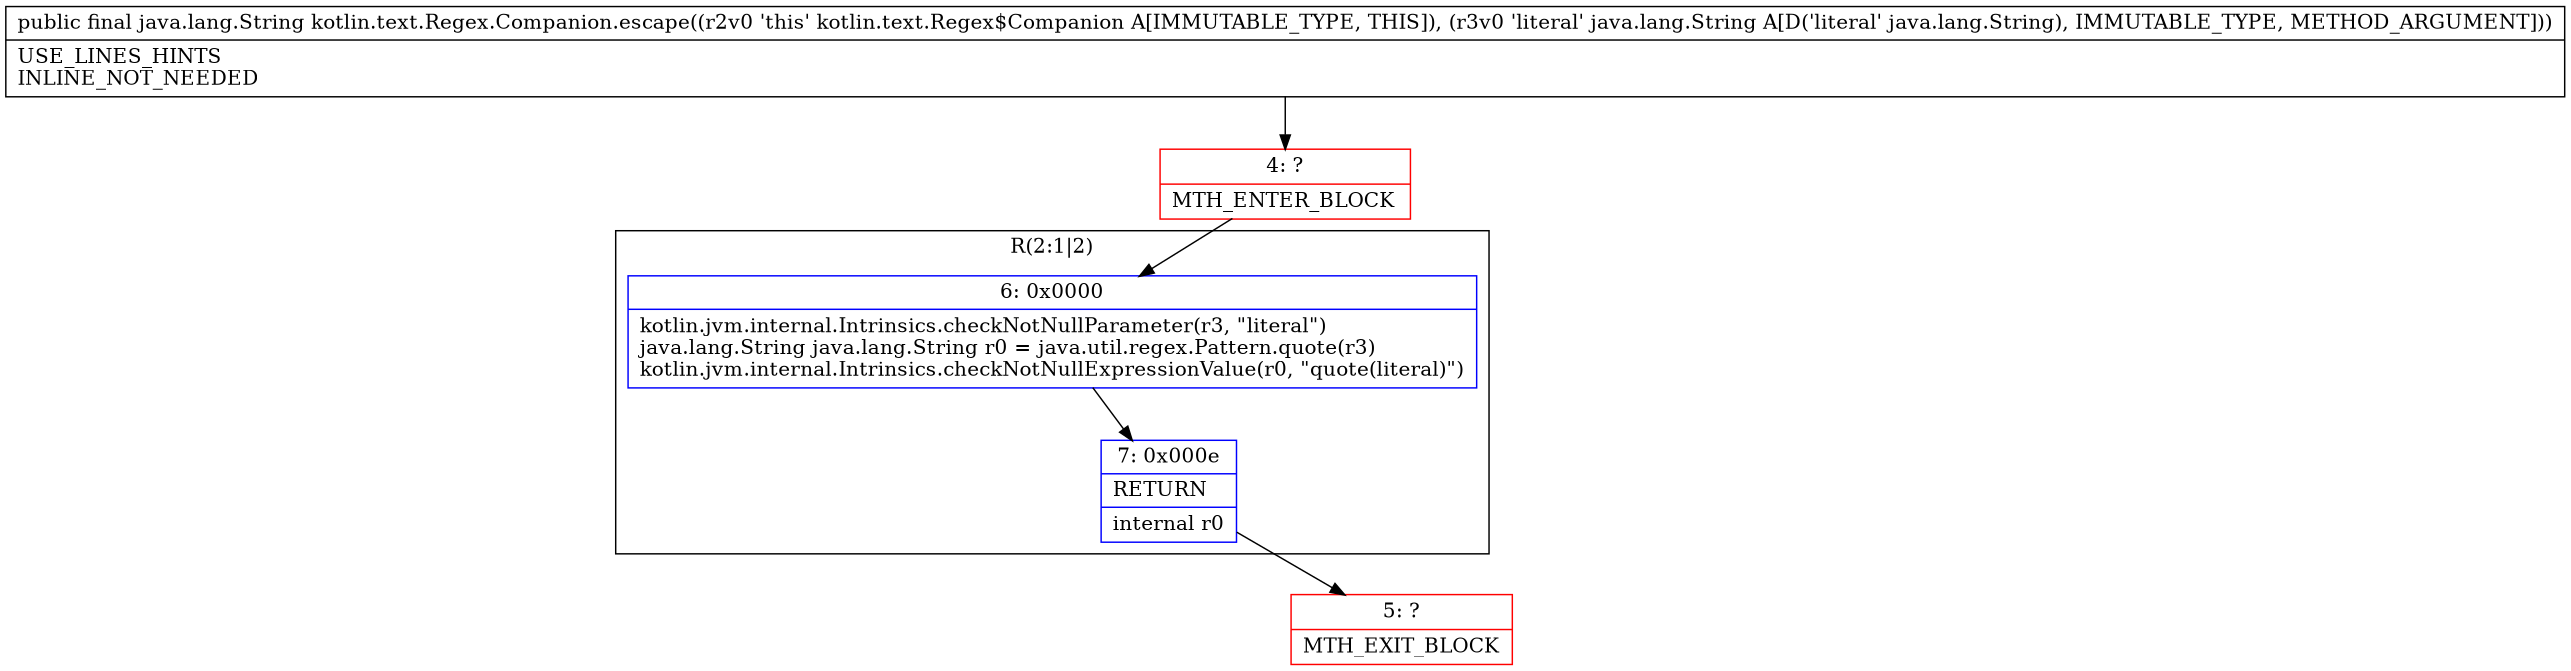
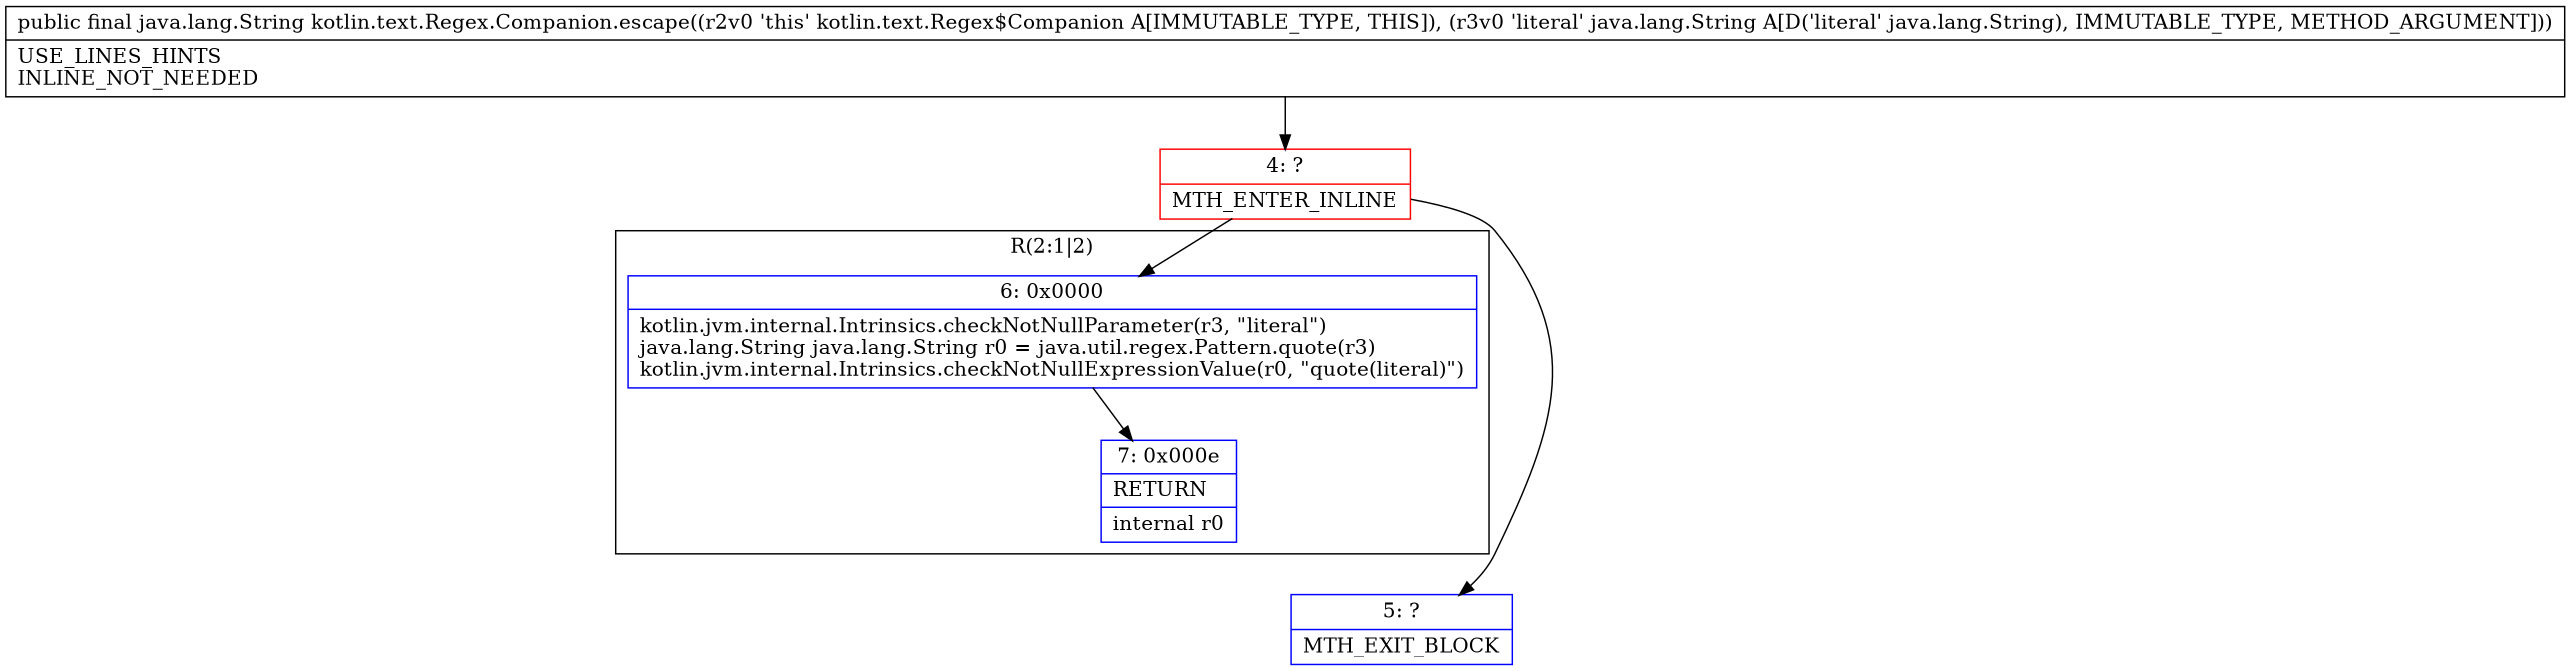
(1284, 201) -> (1285, 201)
(1289, 563) -> (1551, 365)
(1402, 630) -> (1402, 630)
